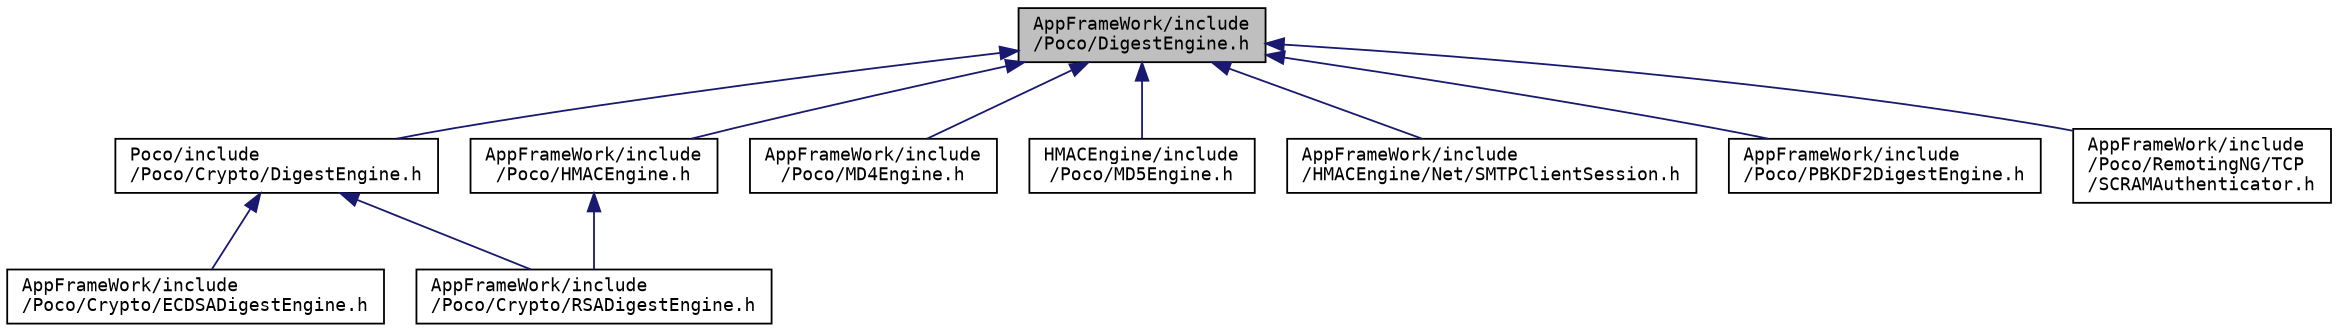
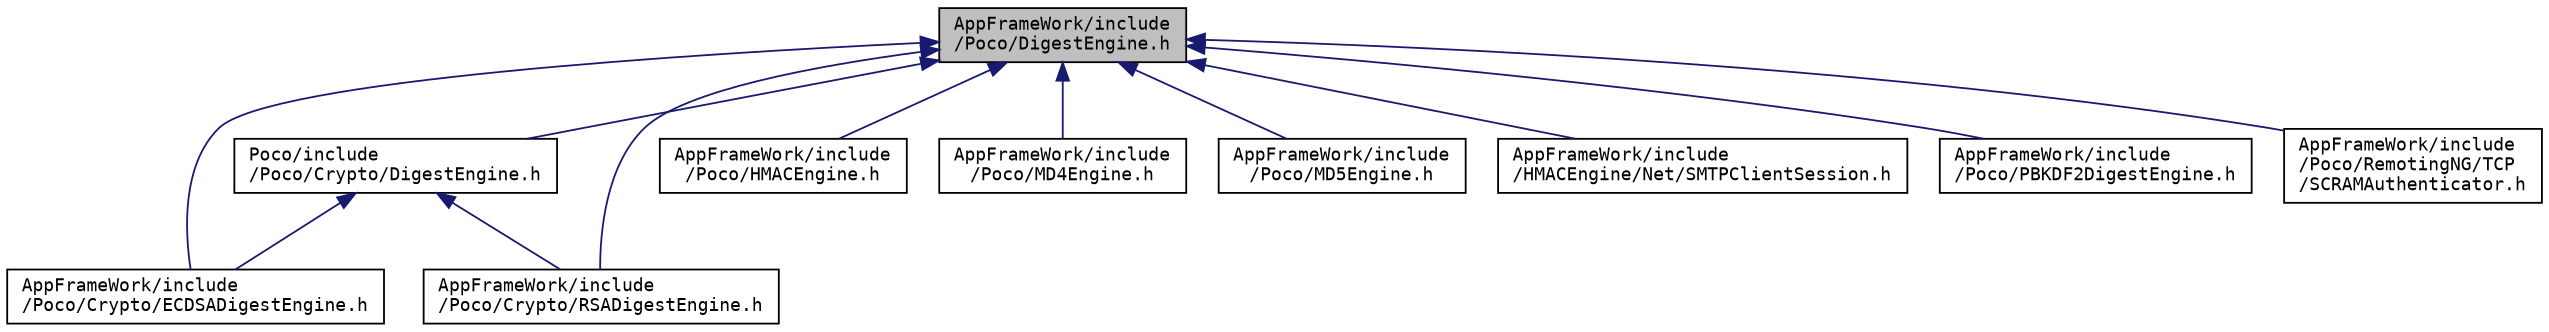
none -> (492, 73)
(1142, 166) -> (1342, 166)
(594, 240) -> (726, 90)
